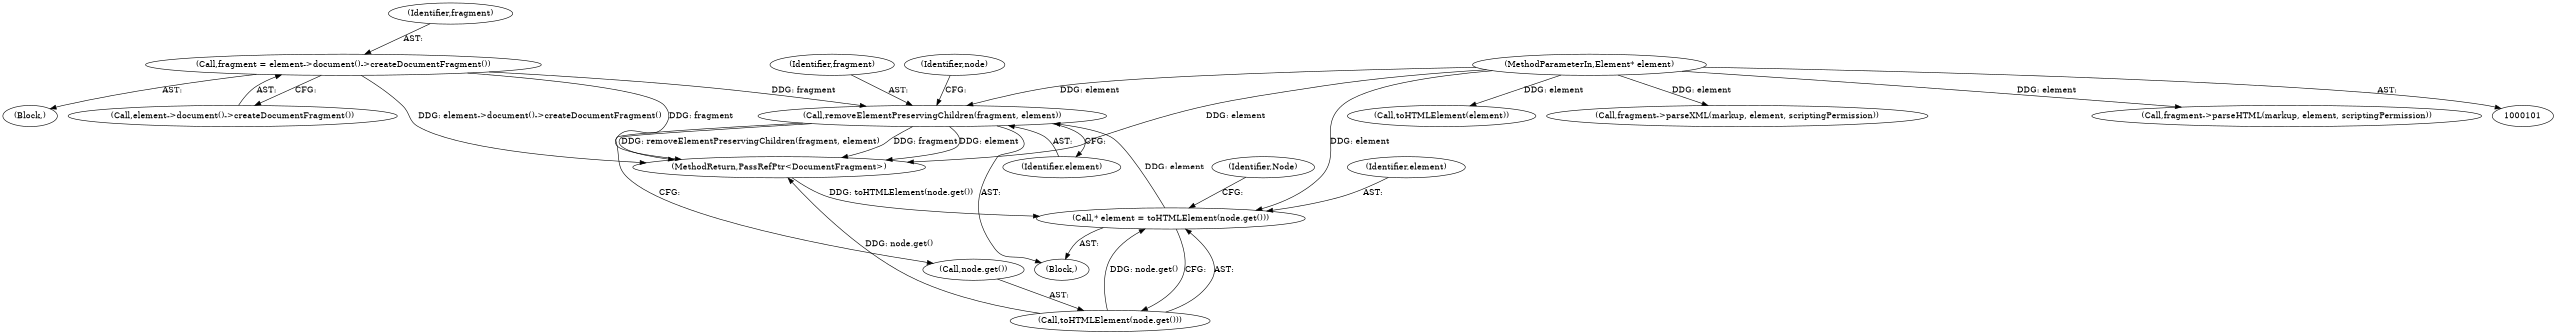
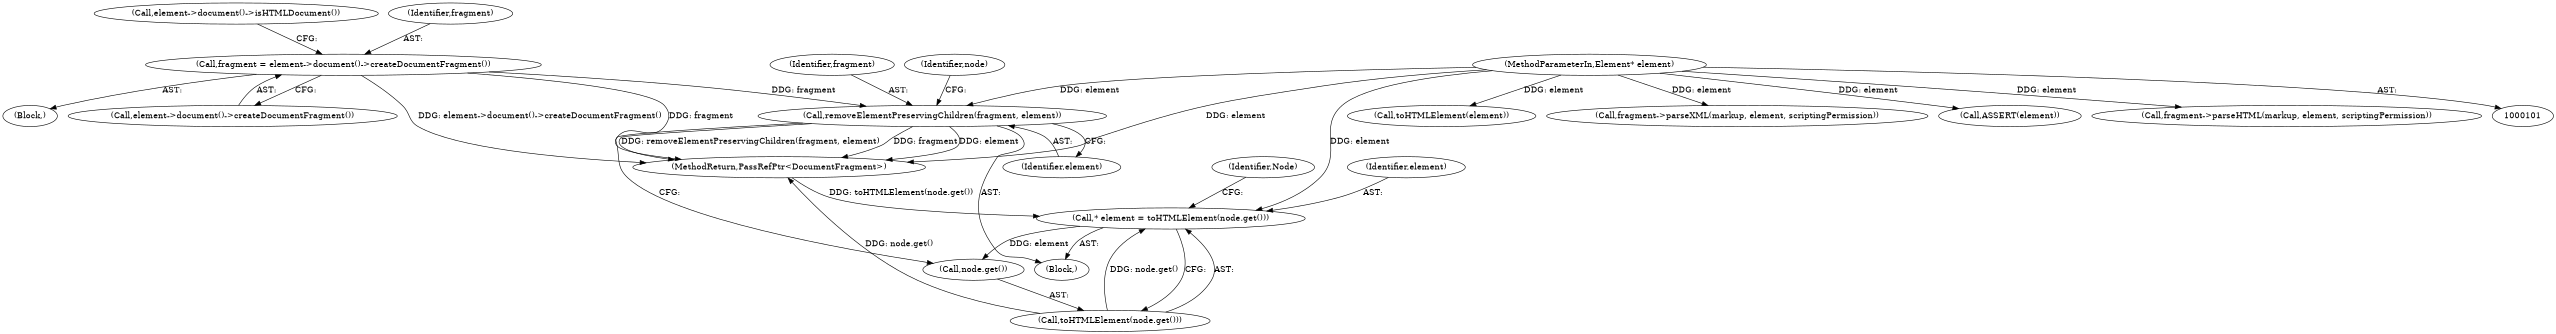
none -> (236, 14)
none -> (2010, 116)
(1124, 149) -> (1031, 234)
